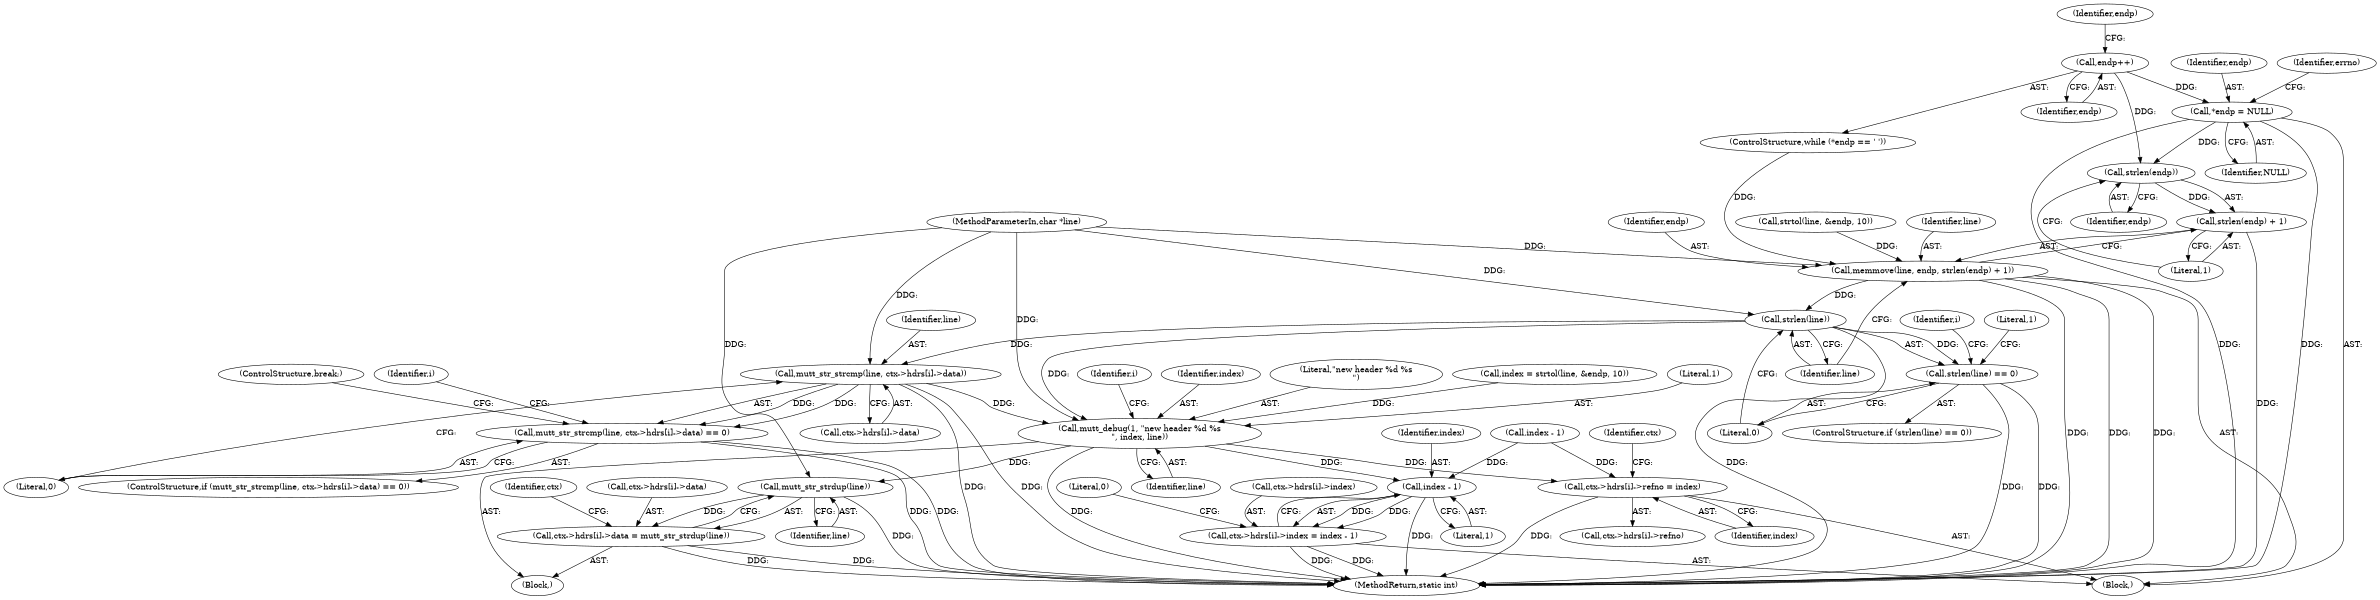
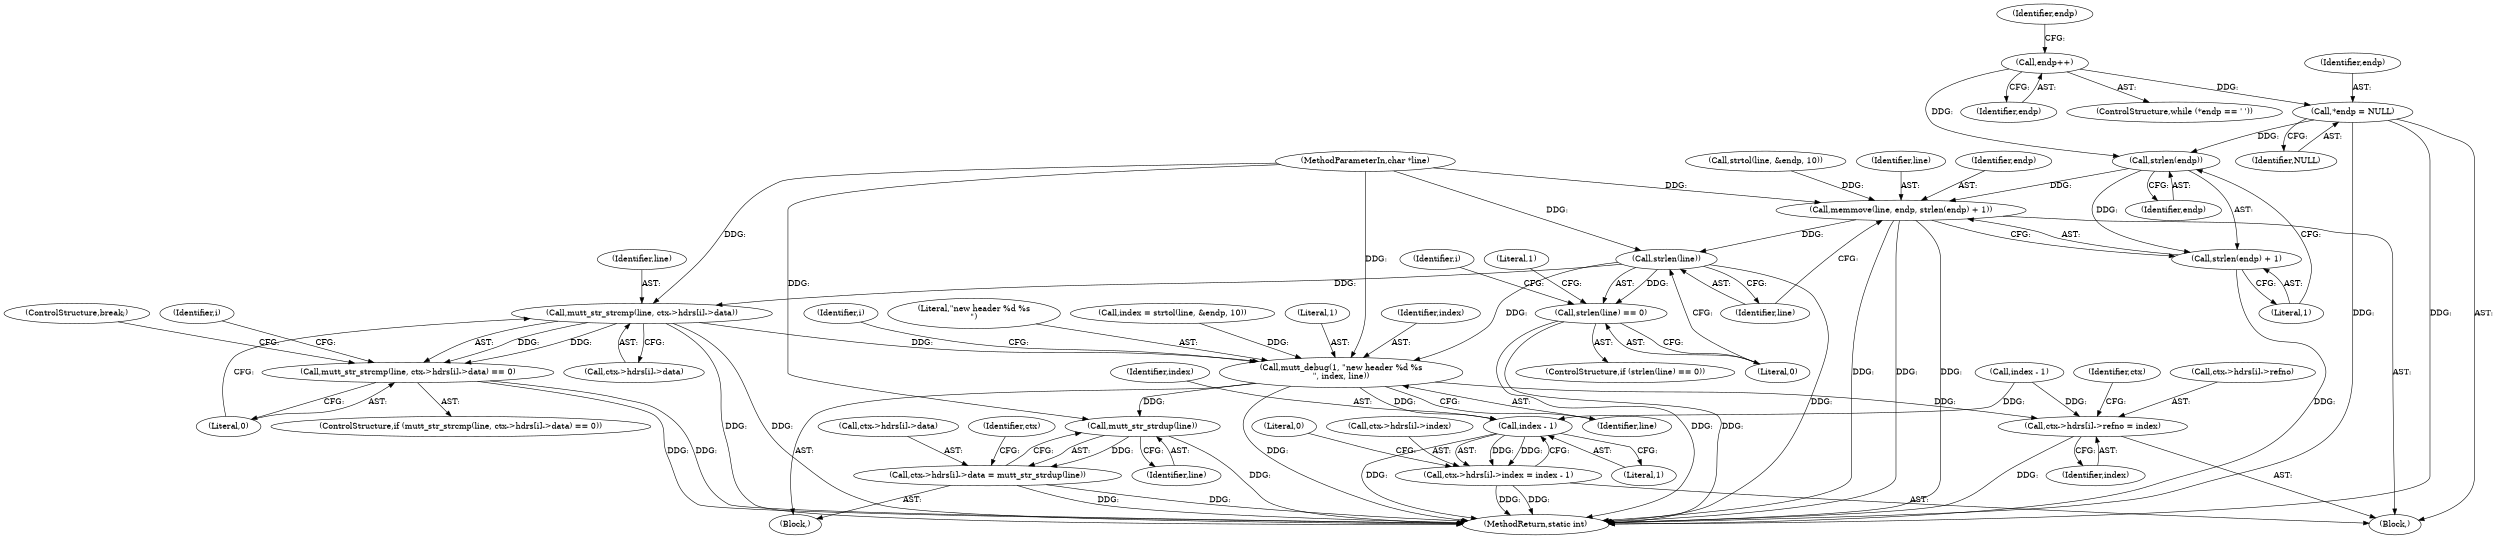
(2327, 63) -> none
(1729, 230) -> (2042, 184)
(1633, 509) -> (2171, 398)
